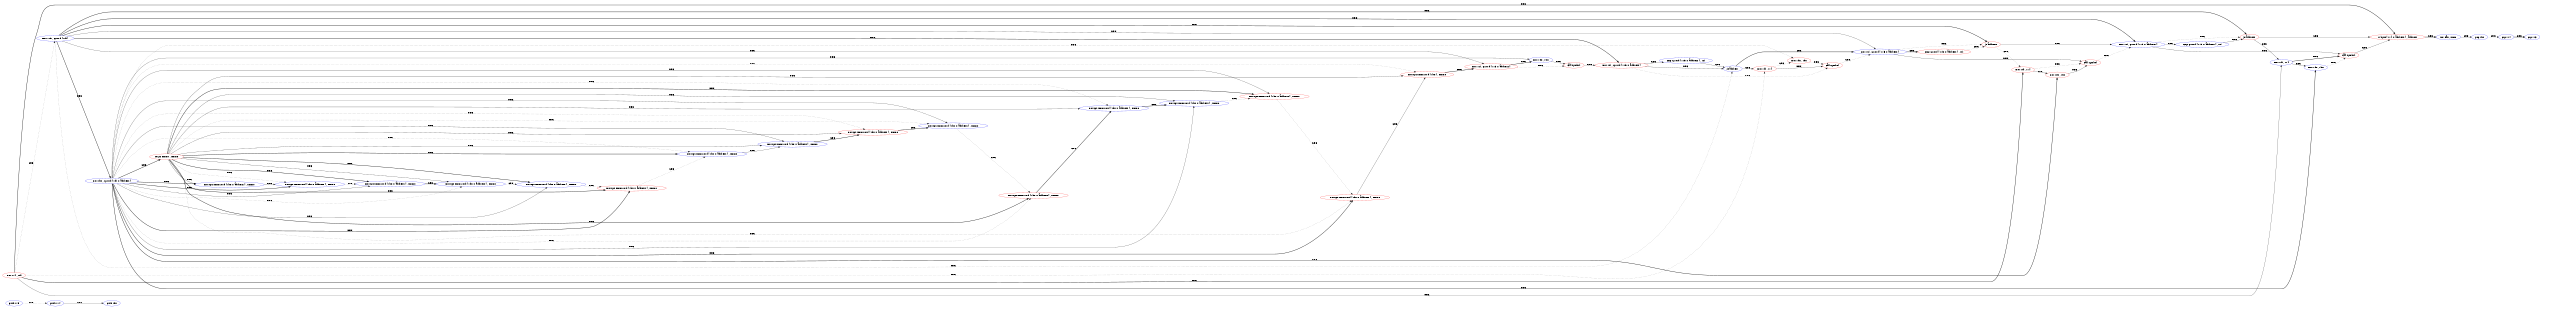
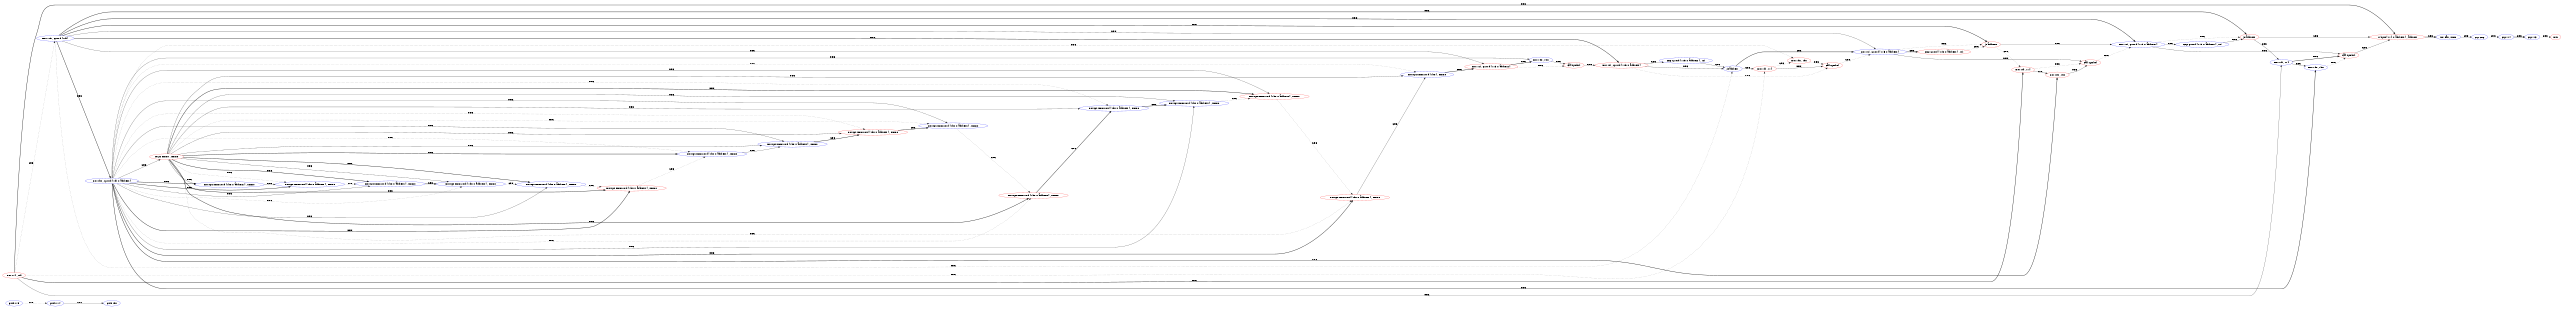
(2480, 37) -> (2480, 37)
none -> (2556, 37)
(1427, 75) -> (1427, 75)
(139, 169) -> (139, 169)
